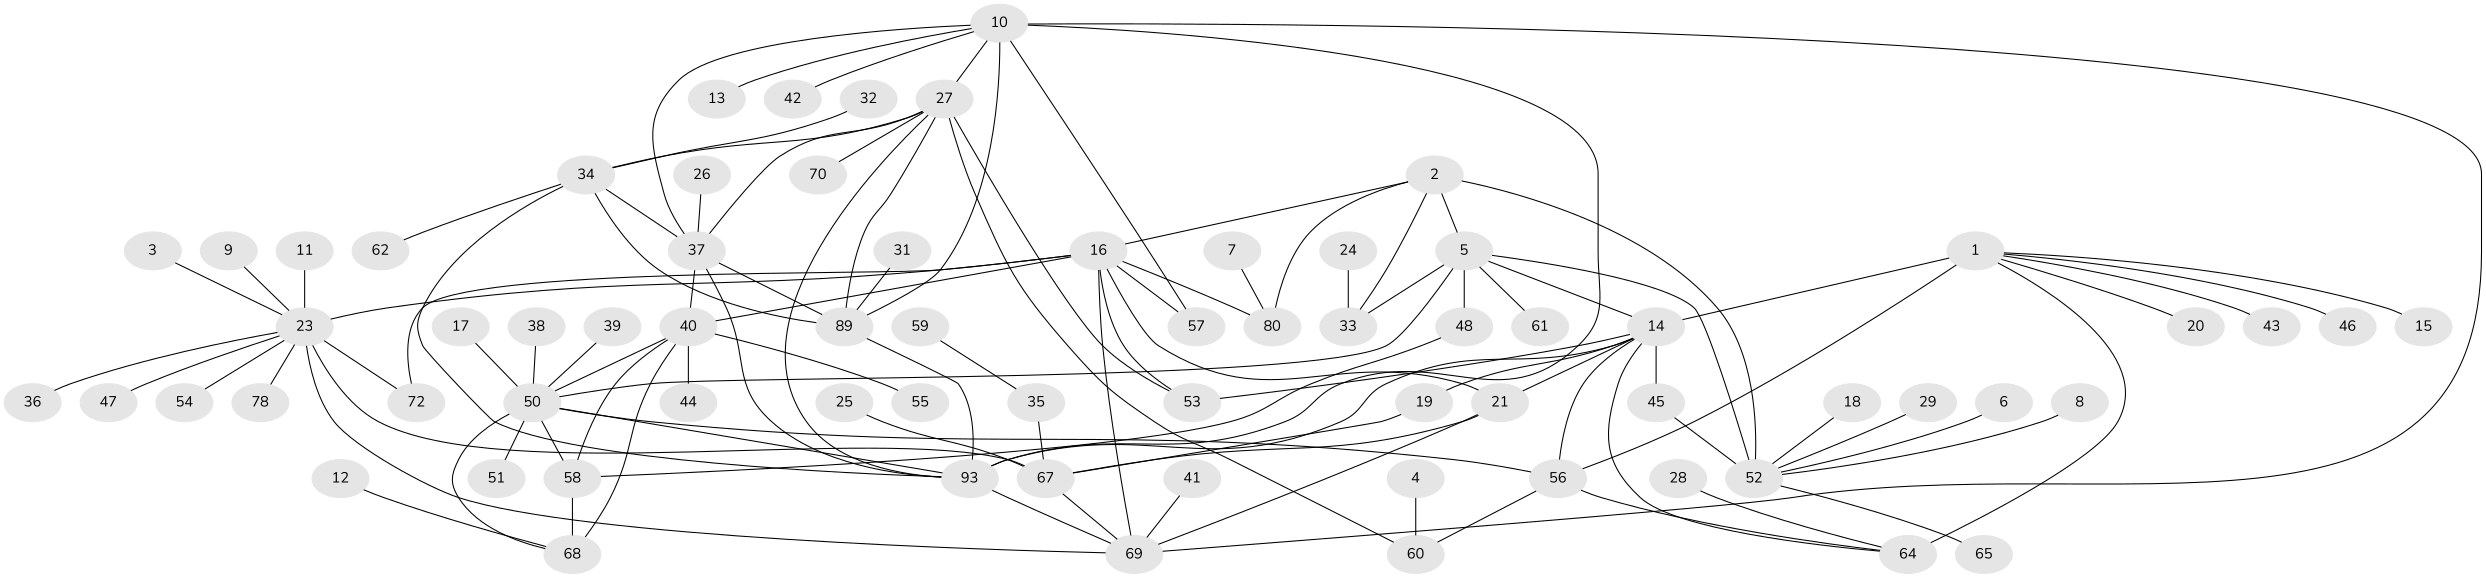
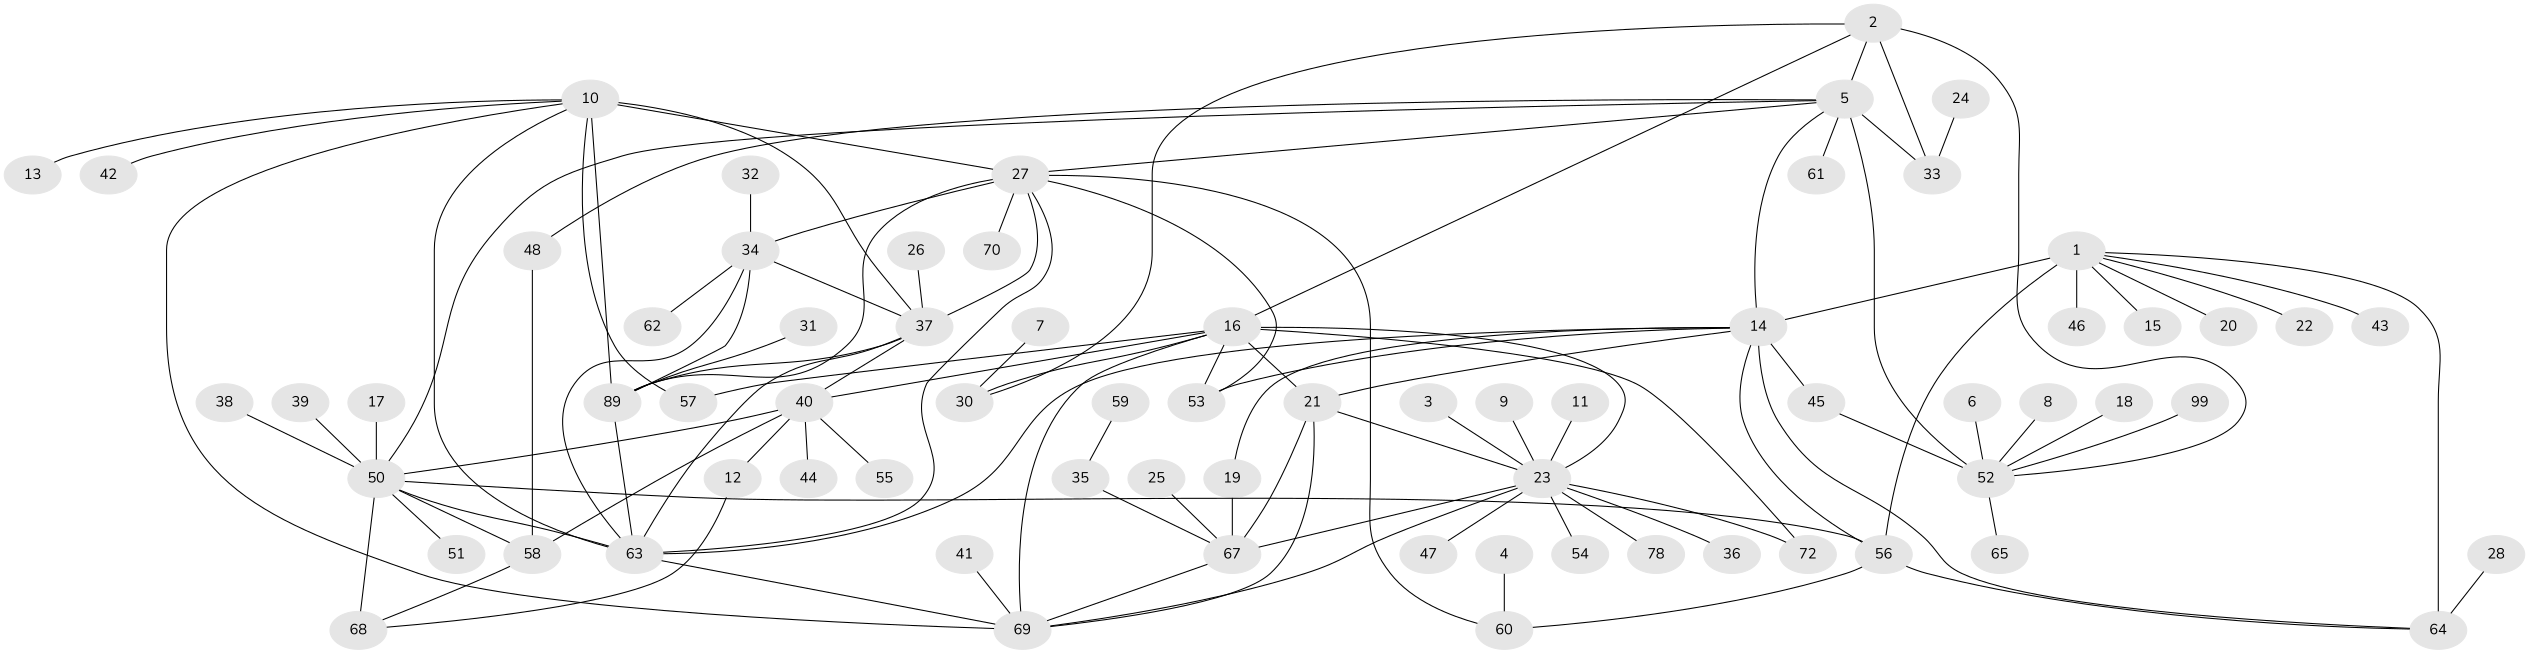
none -> (1433, 137)
(1272, 327) -> (965, 403)
none -> (2304, 327)
(1928, 403) -> (2200, 403)
(630, 441) -> (768, 441)
none -> (1427, 441)
(970, 479) -> (635, 554)
